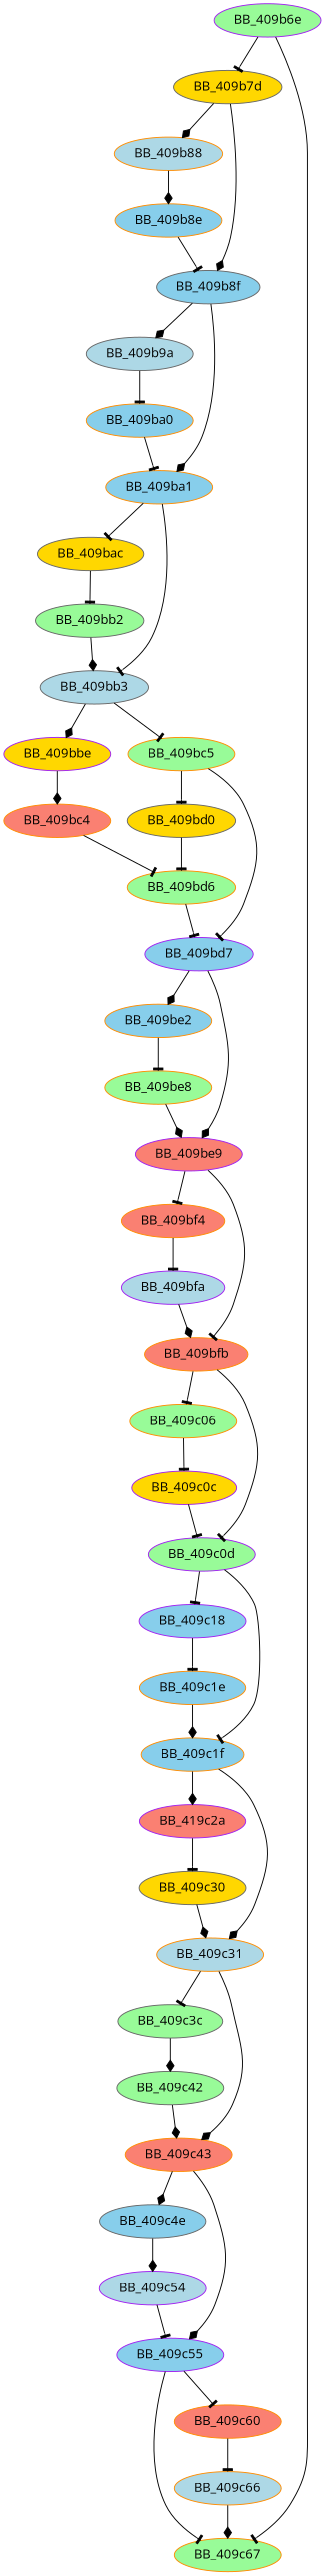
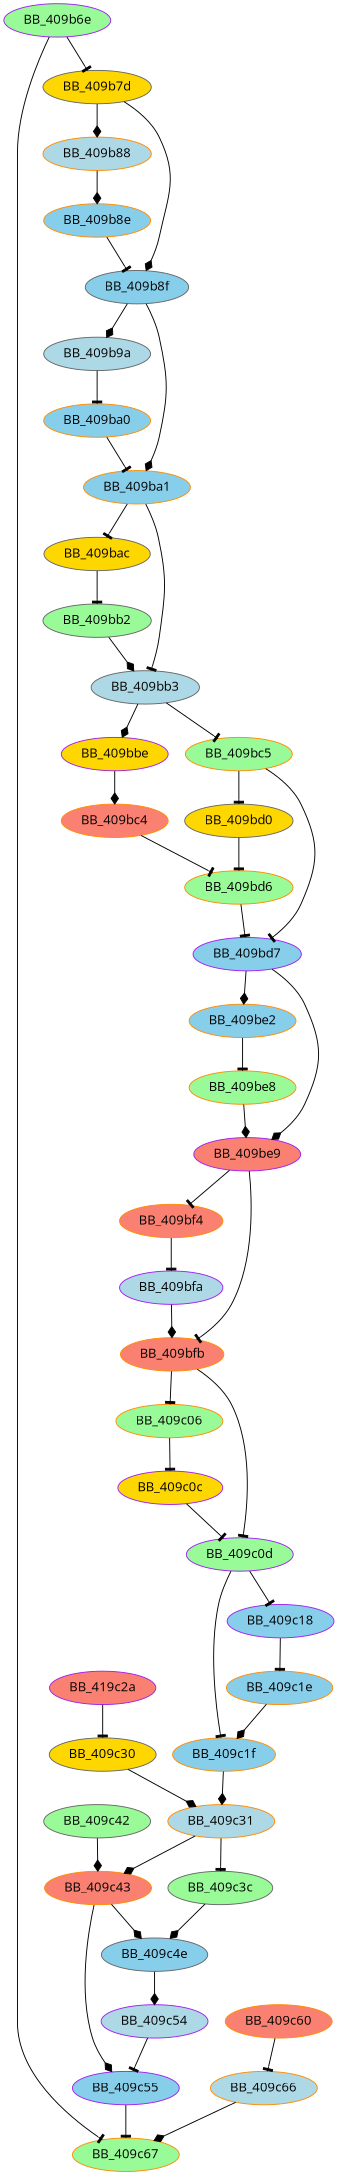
(193, 1782) -> none
(170, 2049) -> (192, 1917)
(198, 2387) -> none
